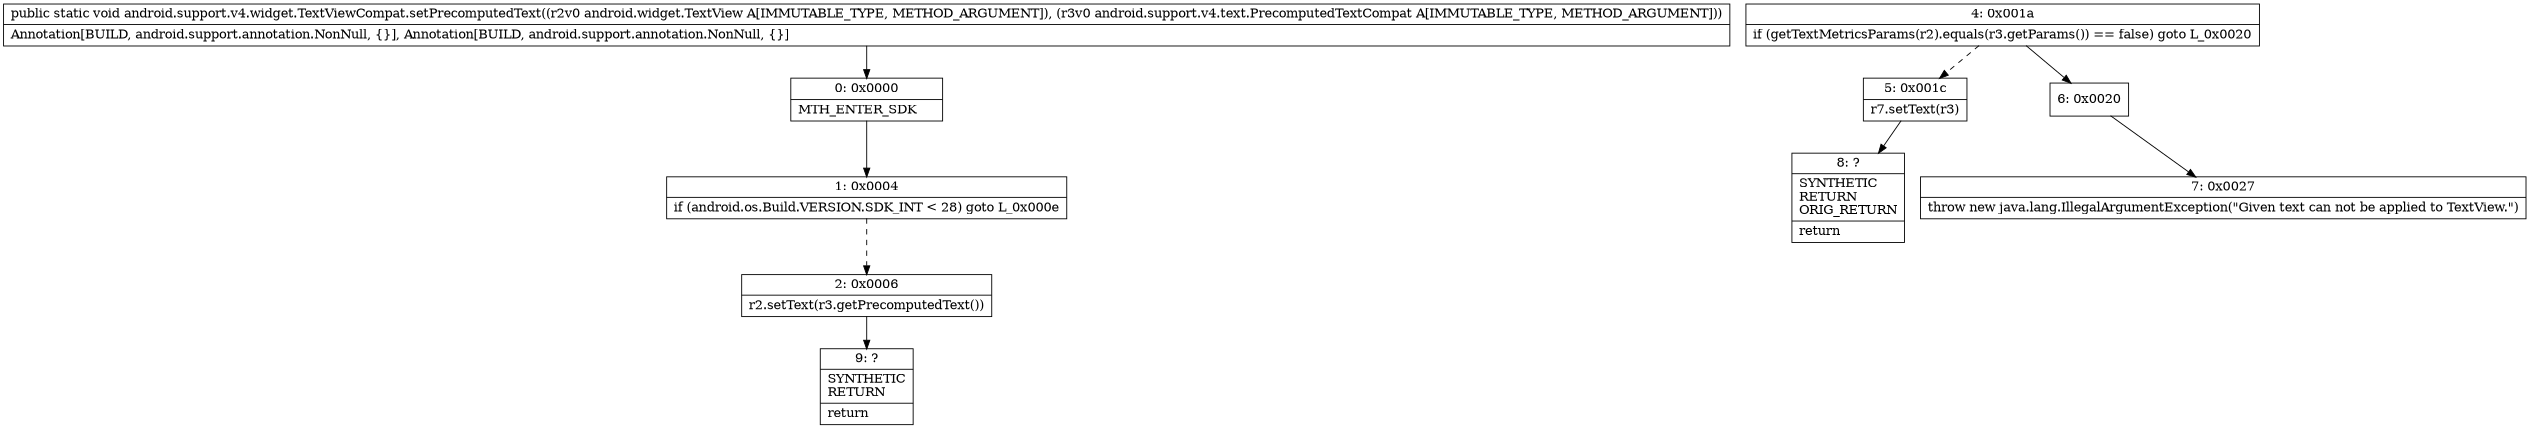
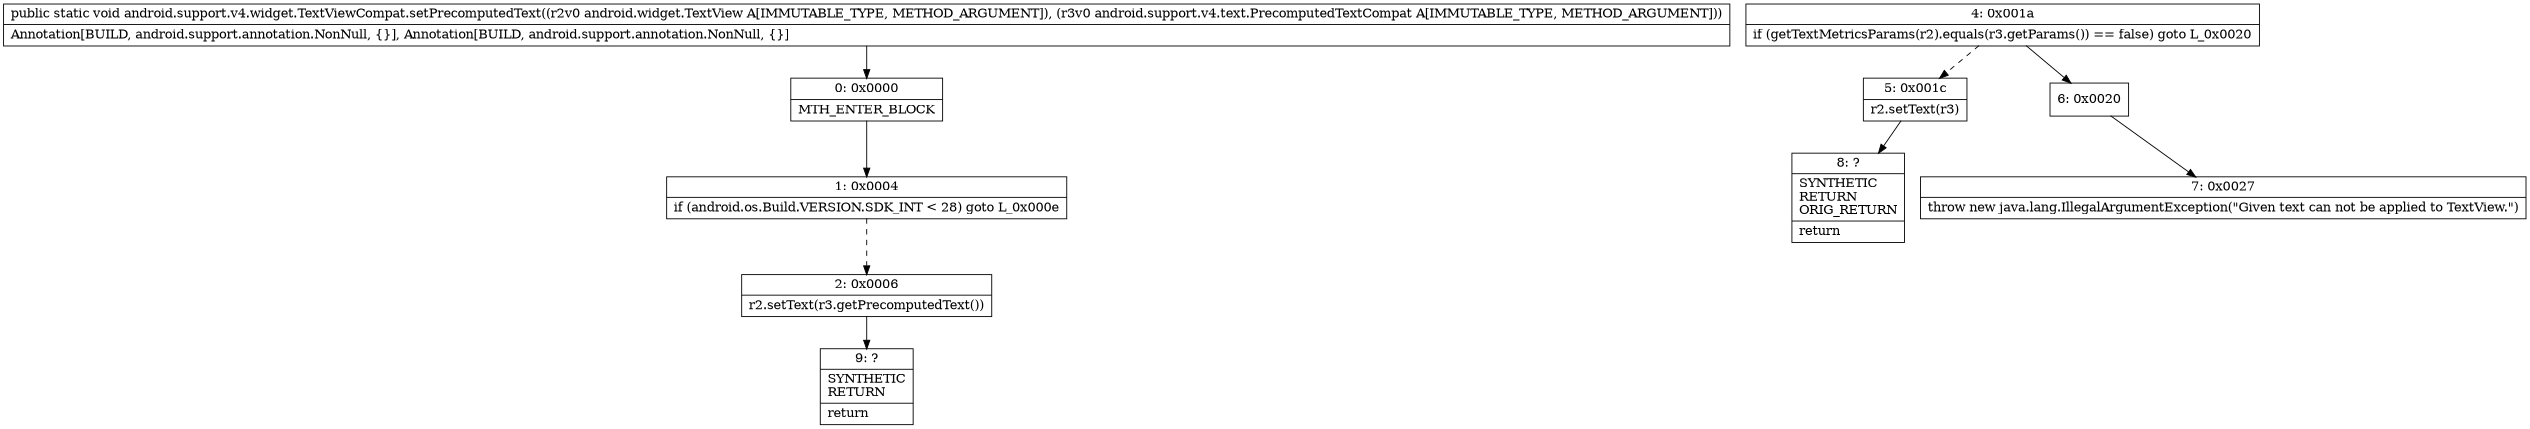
(857, 110) -> (867, 110)
(1915, 110) -> (1915, 110)
